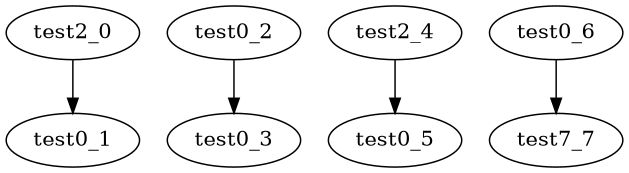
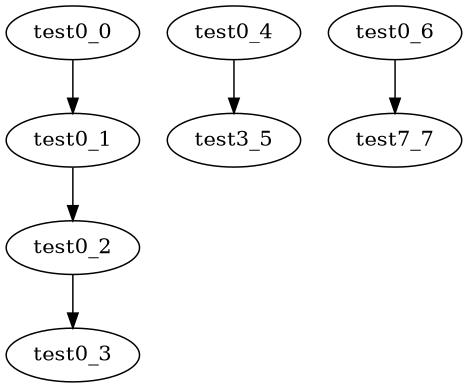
(73, 33) -> (73, 33)
(395, 33) -> (234, 33)
(395, 140) -> (234, 140)
none -> (73, 187)
